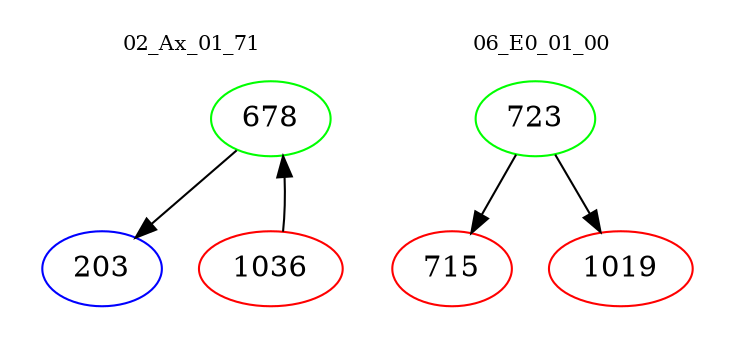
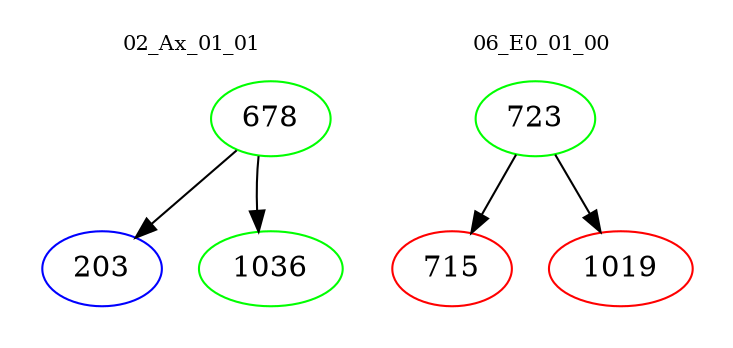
(192, 45) -> (192, 45)
(285, 205) -> (257, 183)
(271, 269) -> (271, 269)
